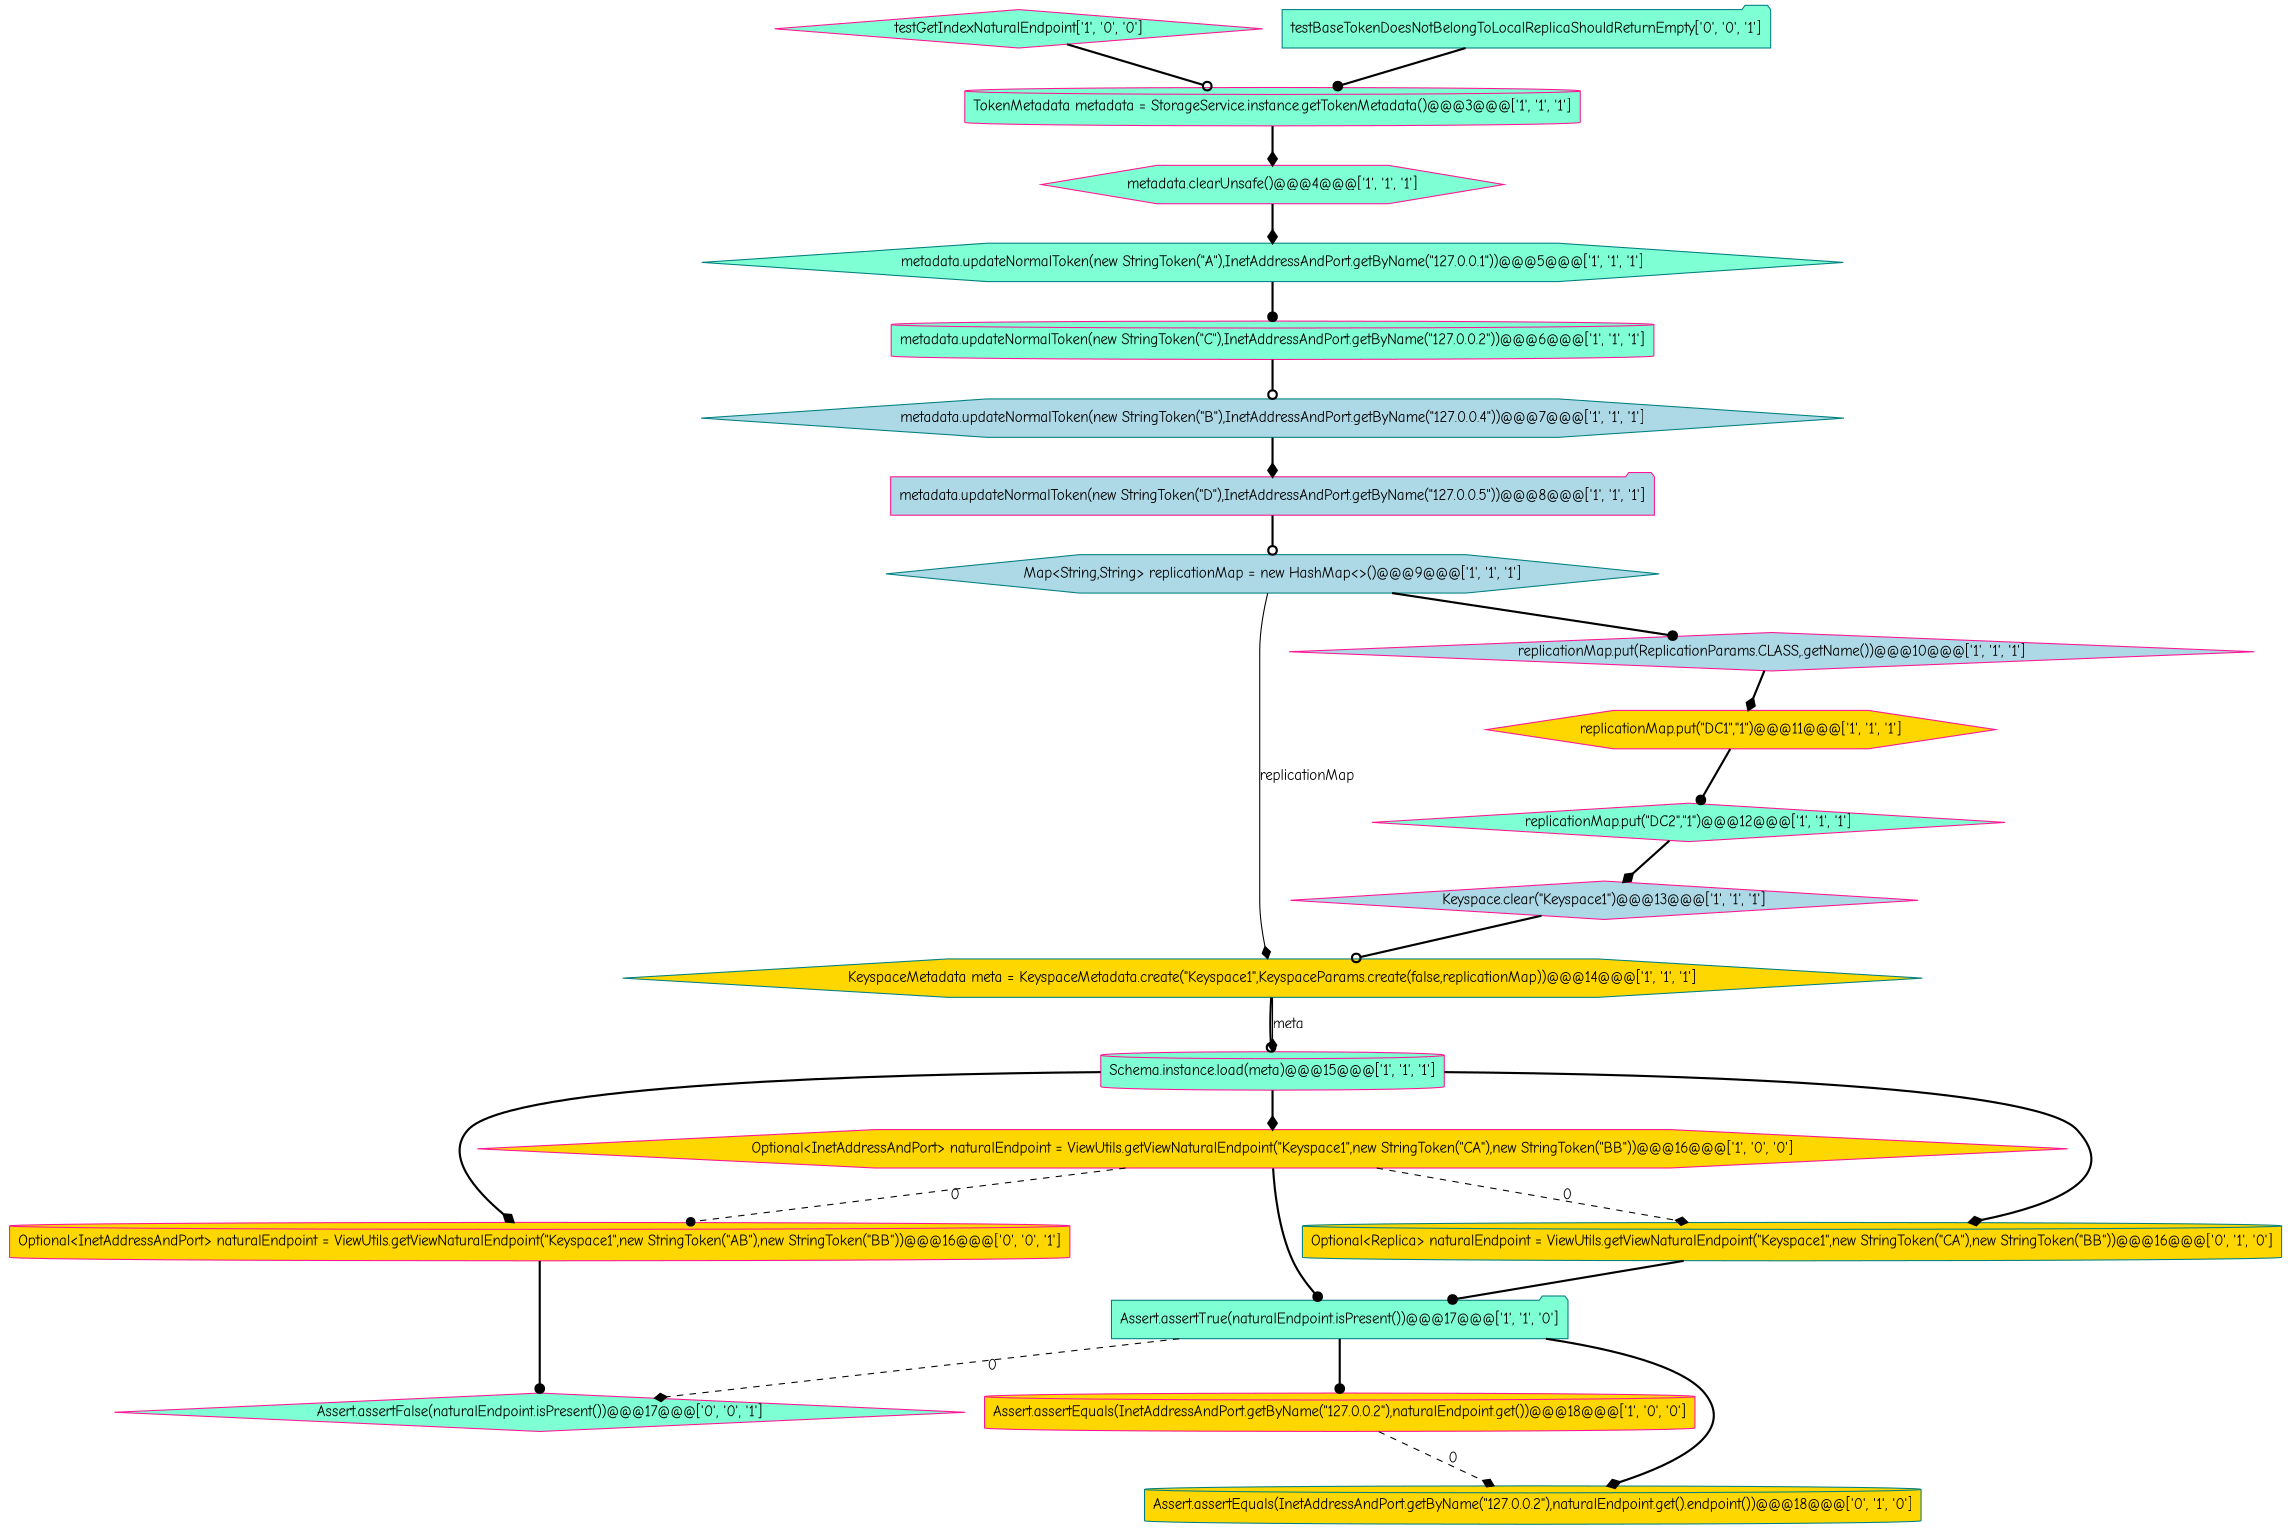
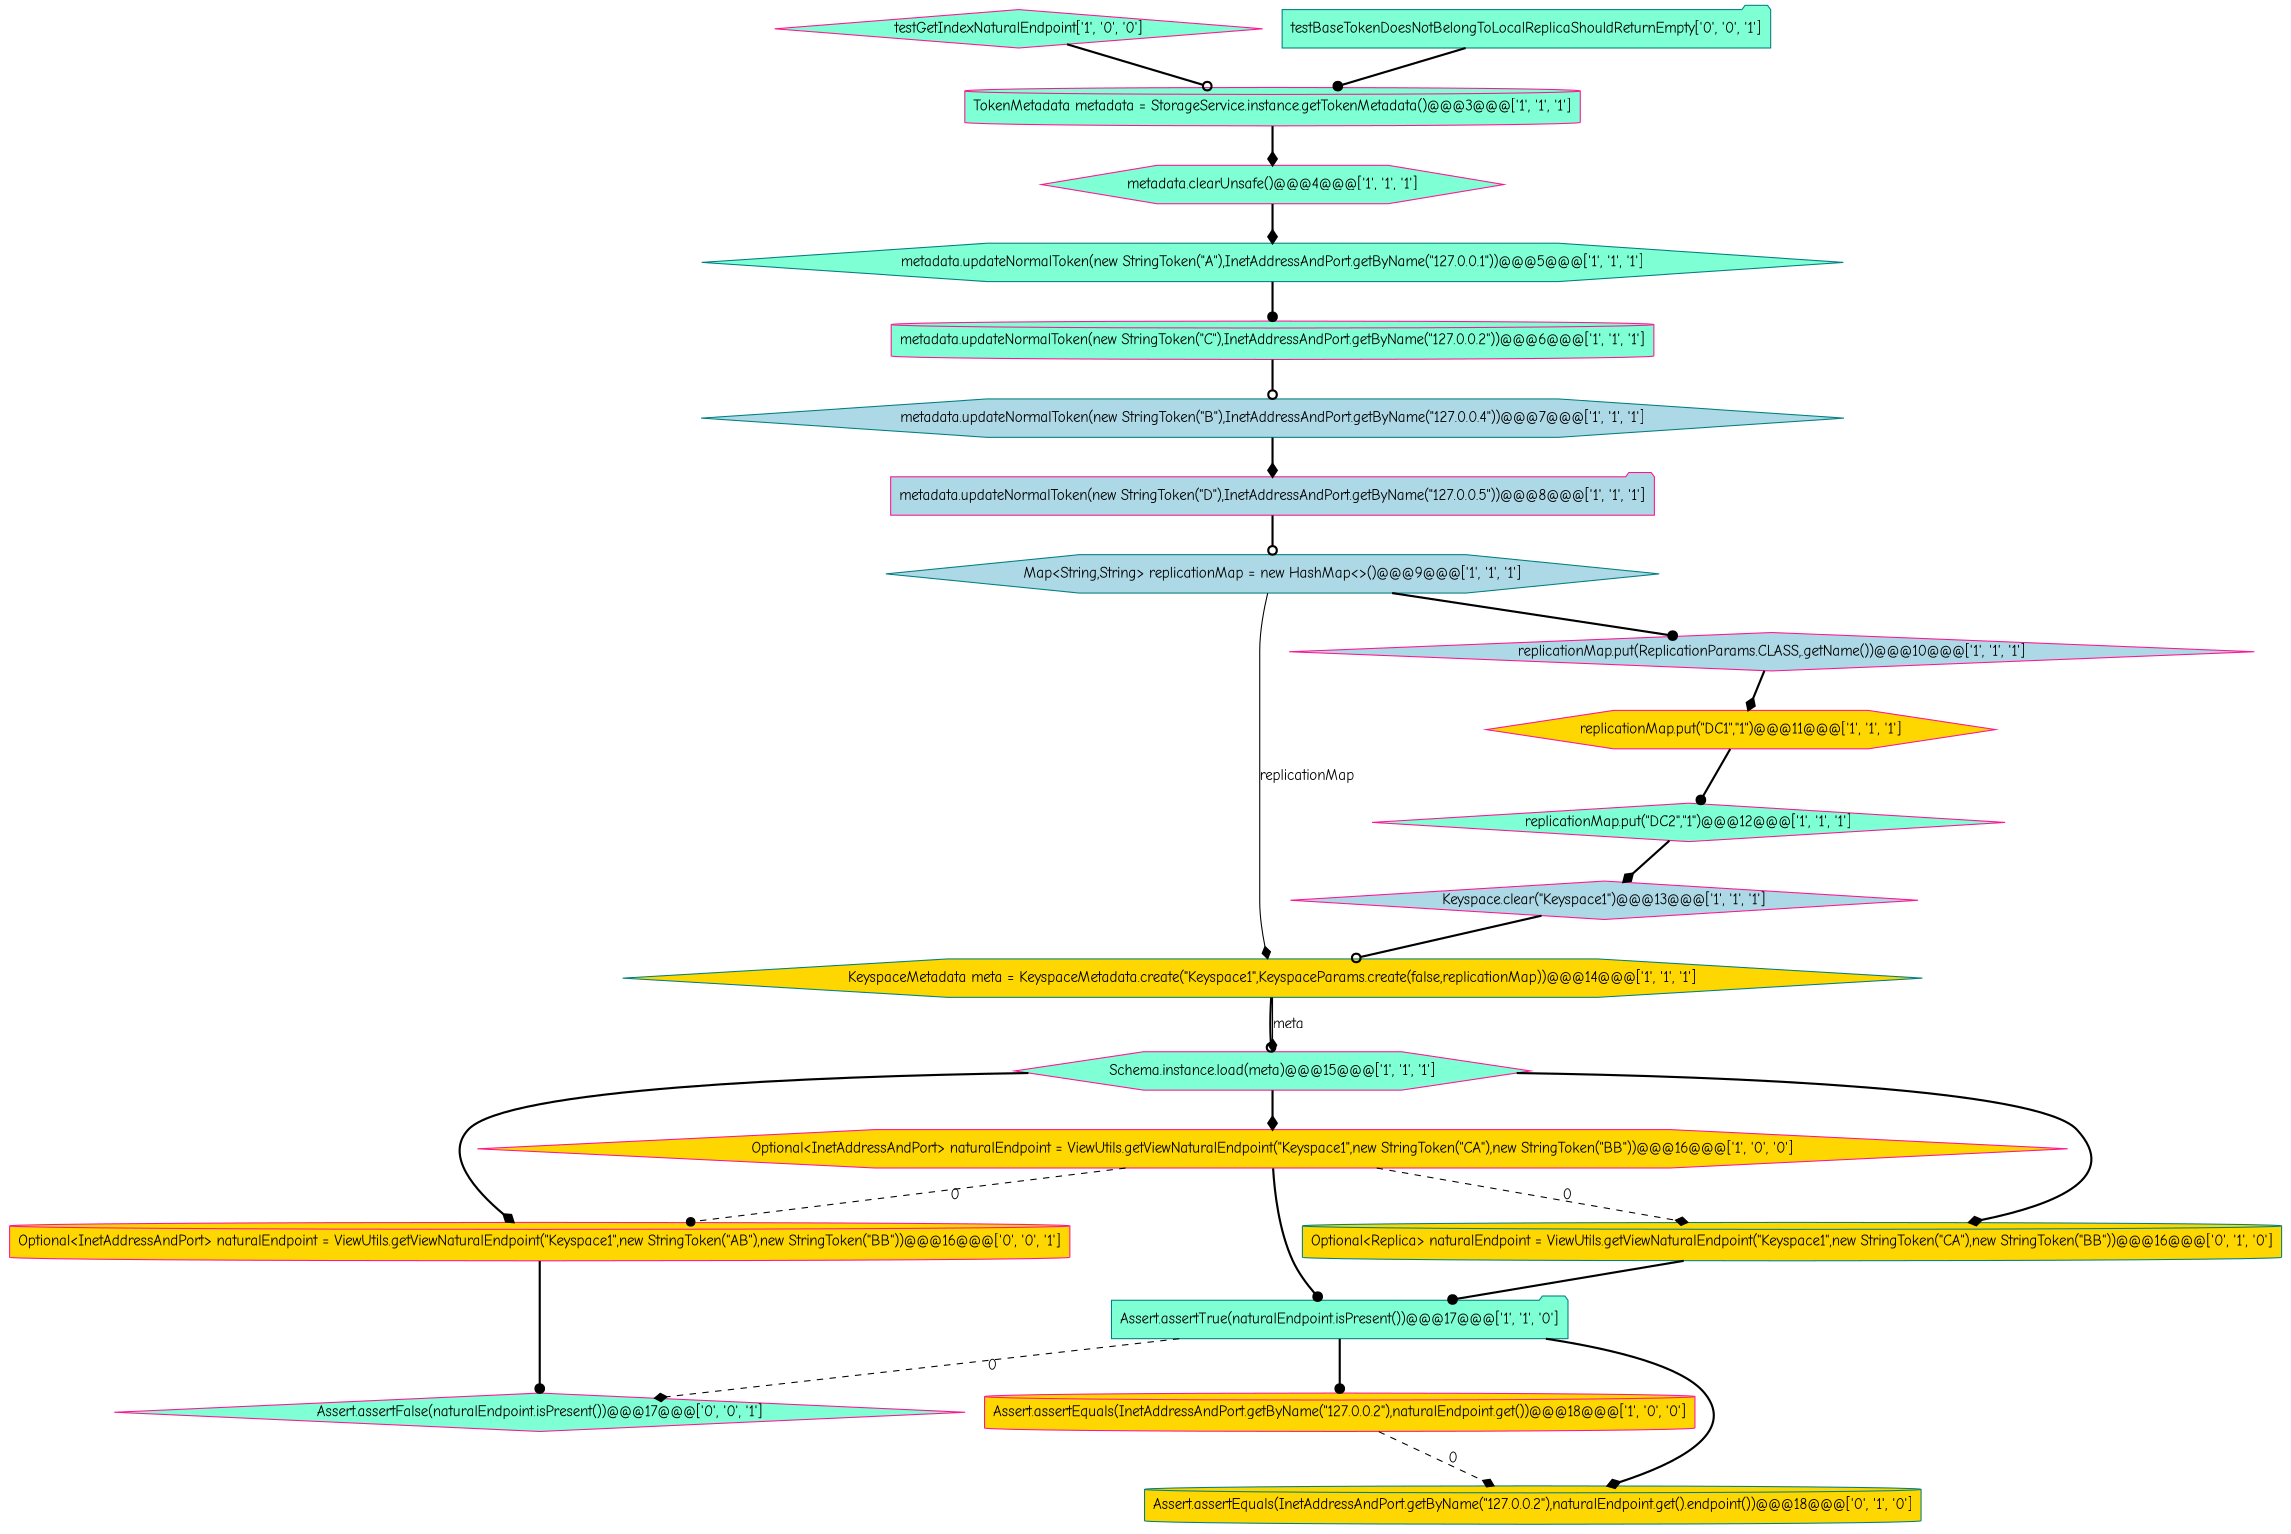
(1273, 1071) -> (1273, 1071)
